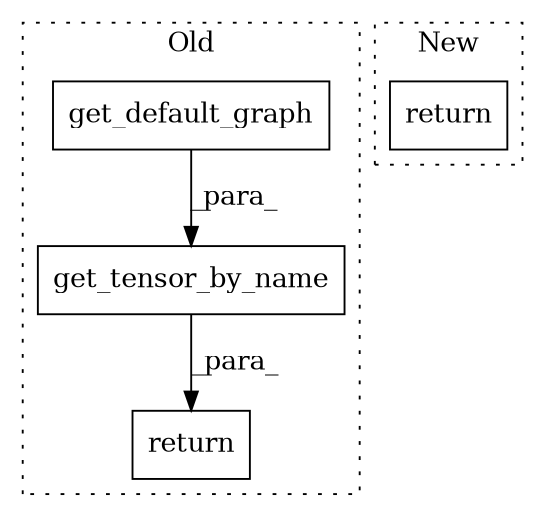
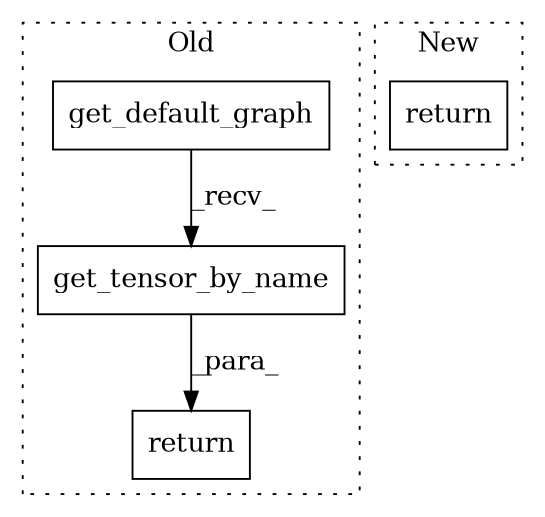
(234, 198) -> (234, 198)
